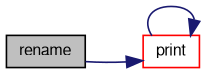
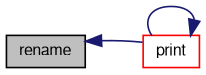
(106, 62) -> (122, 41)
